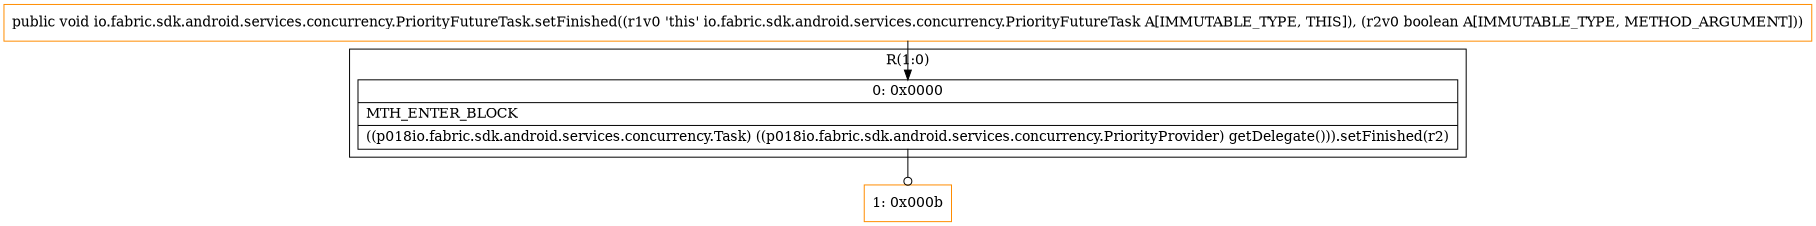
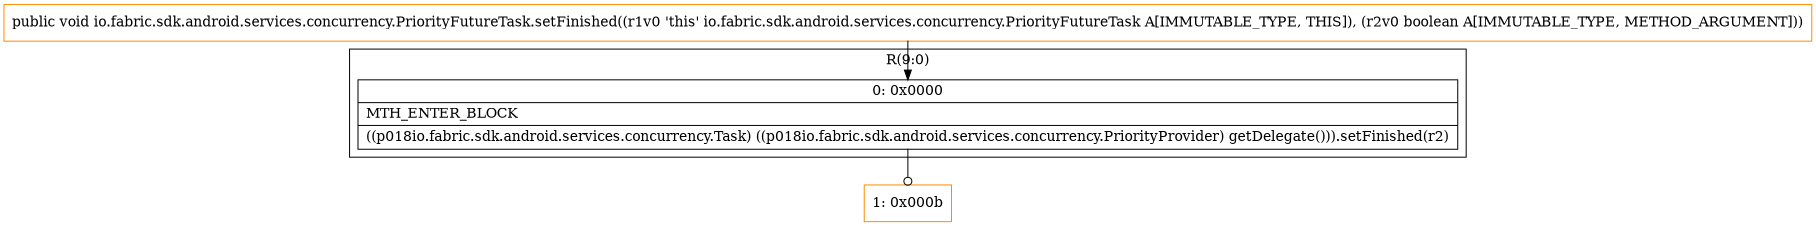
(908, 60) -> (908, 60)
